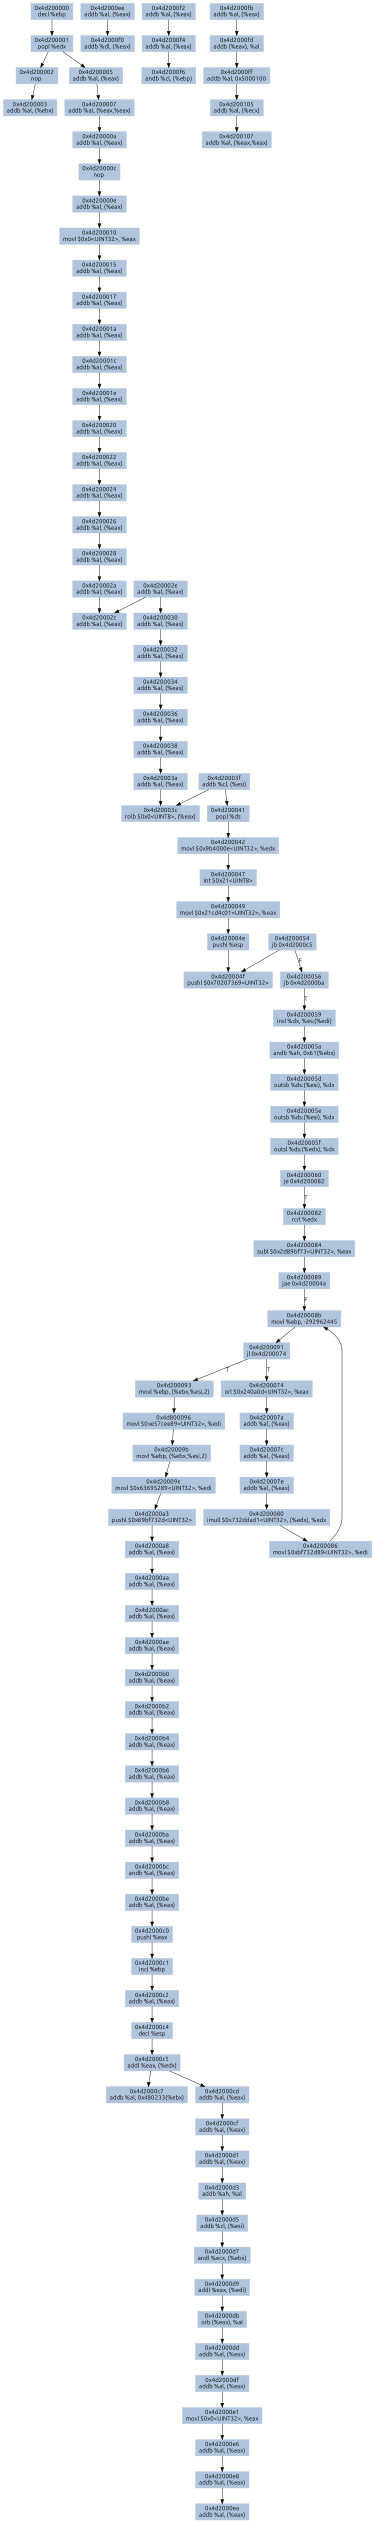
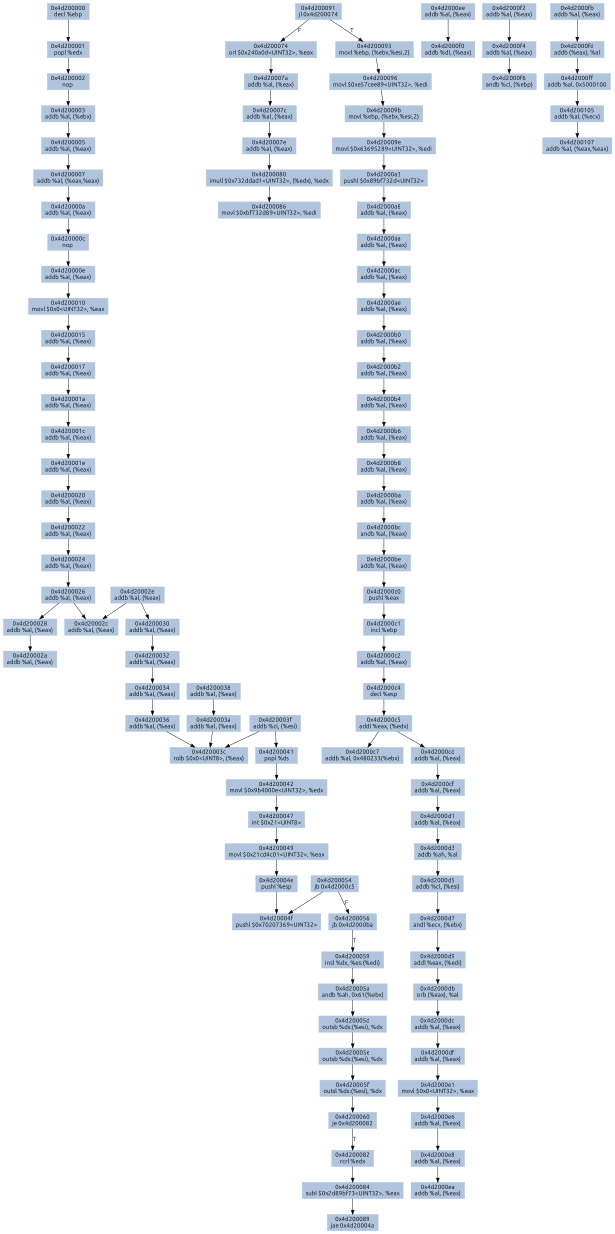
(72, 58) -> (68, 128)
(99, 603) -> (79, 609)
(161, 731) -> (179, 738)
(304, 1146) -> (353, 1088)
(304, 1319) -> none
(268, 1370) -> (300, 31)
(174, 1421) -> (381, 82)
